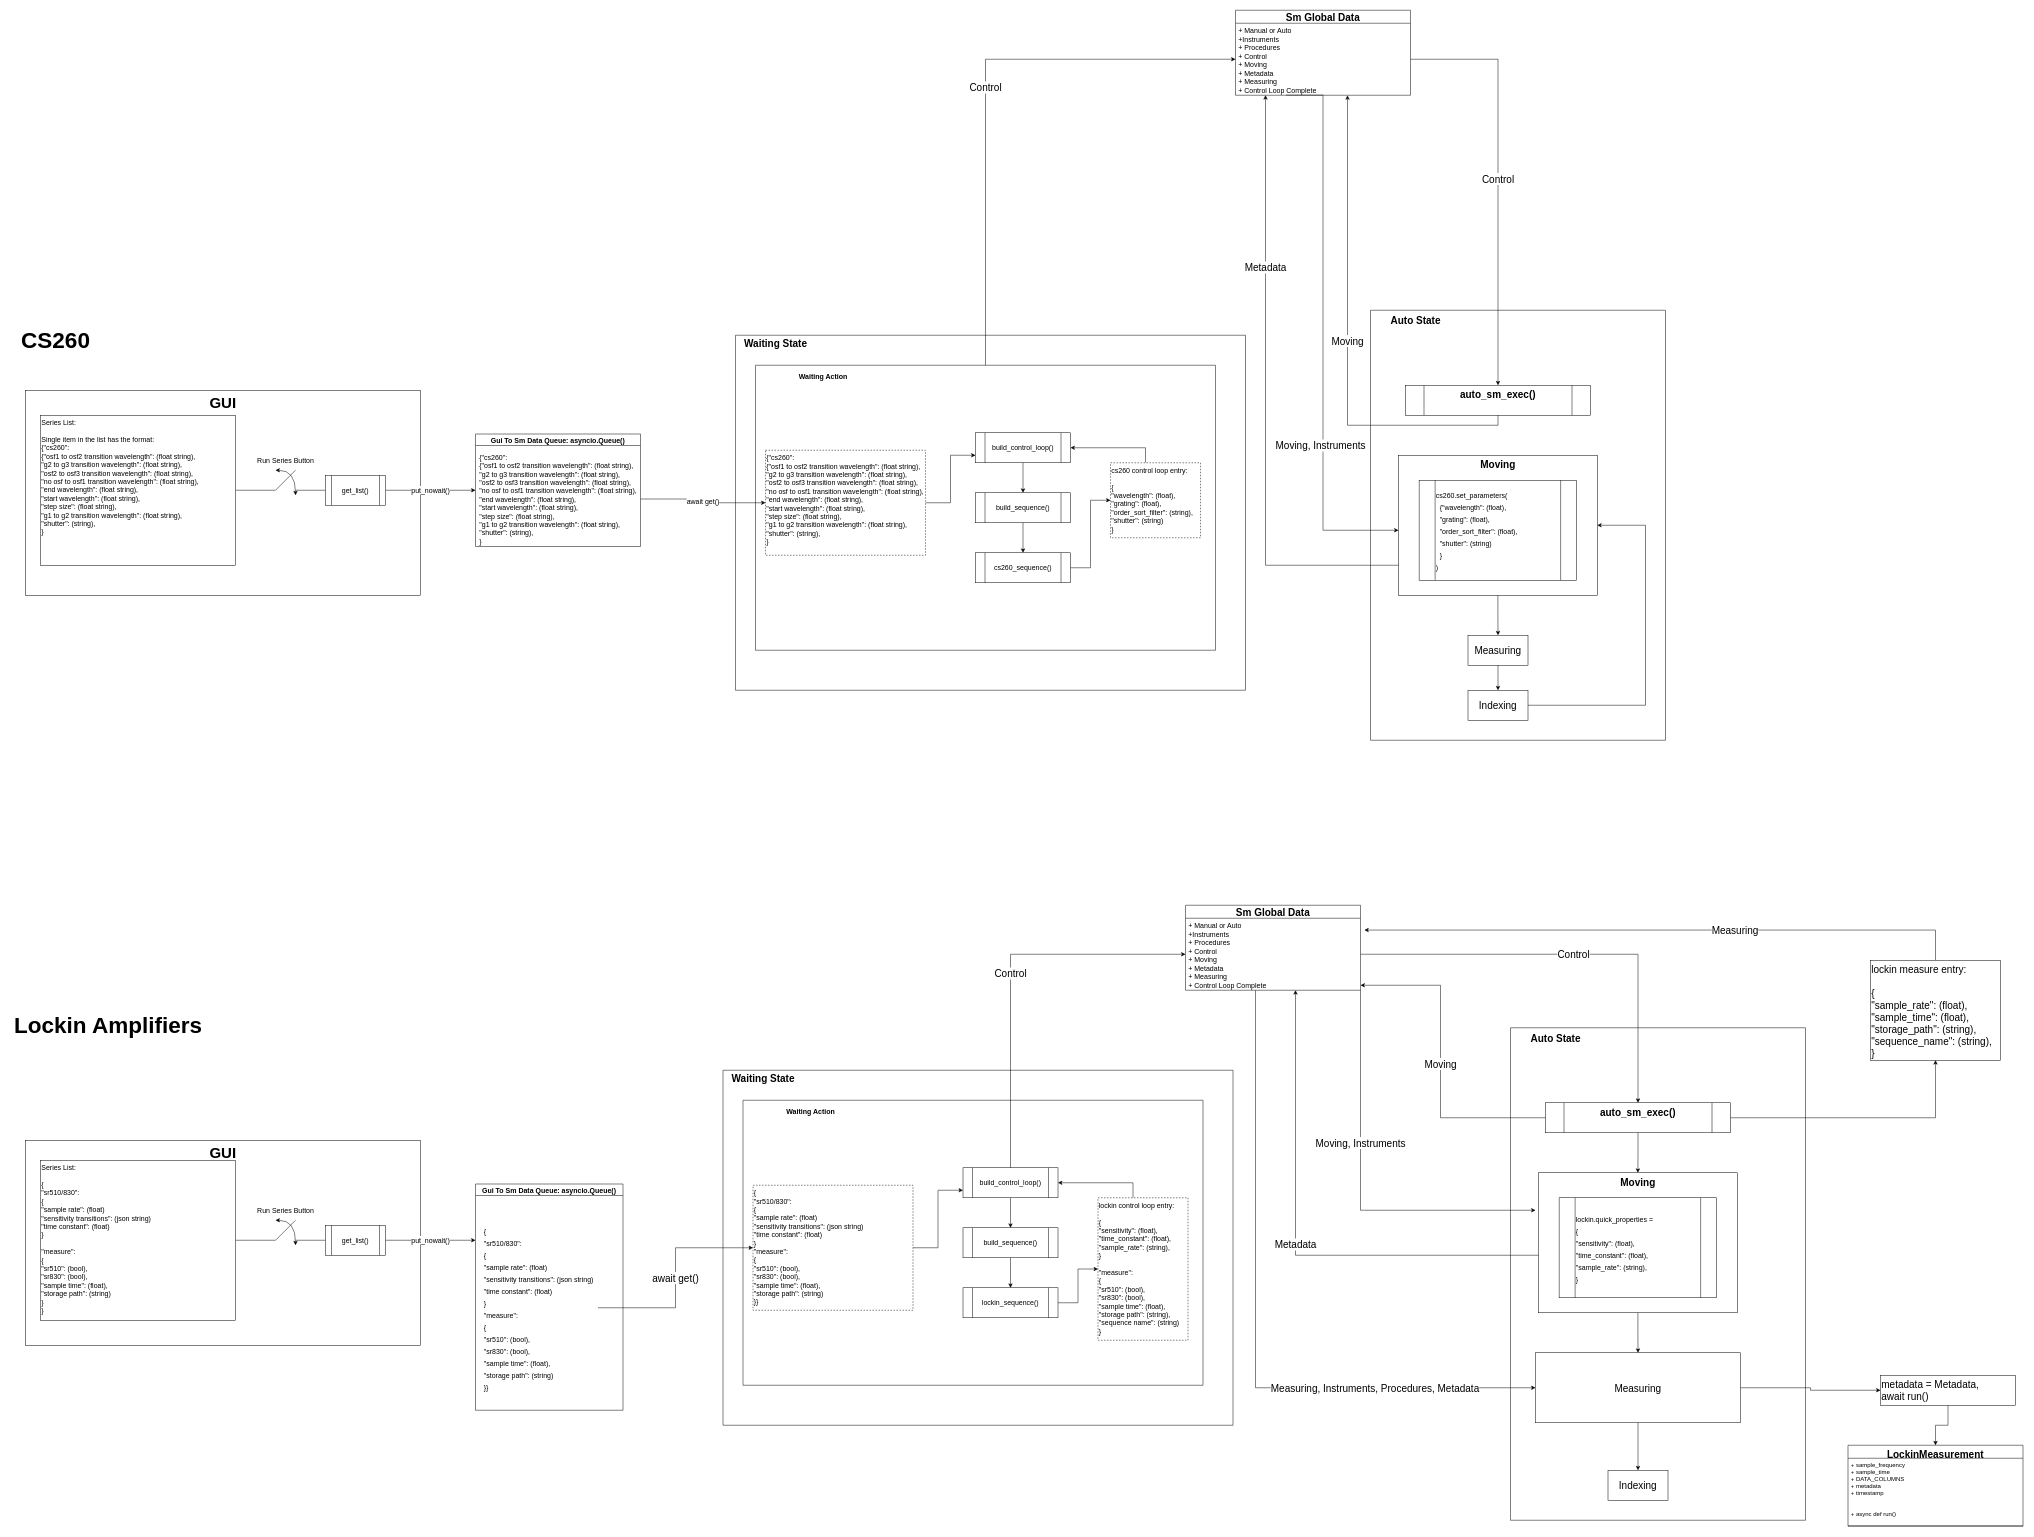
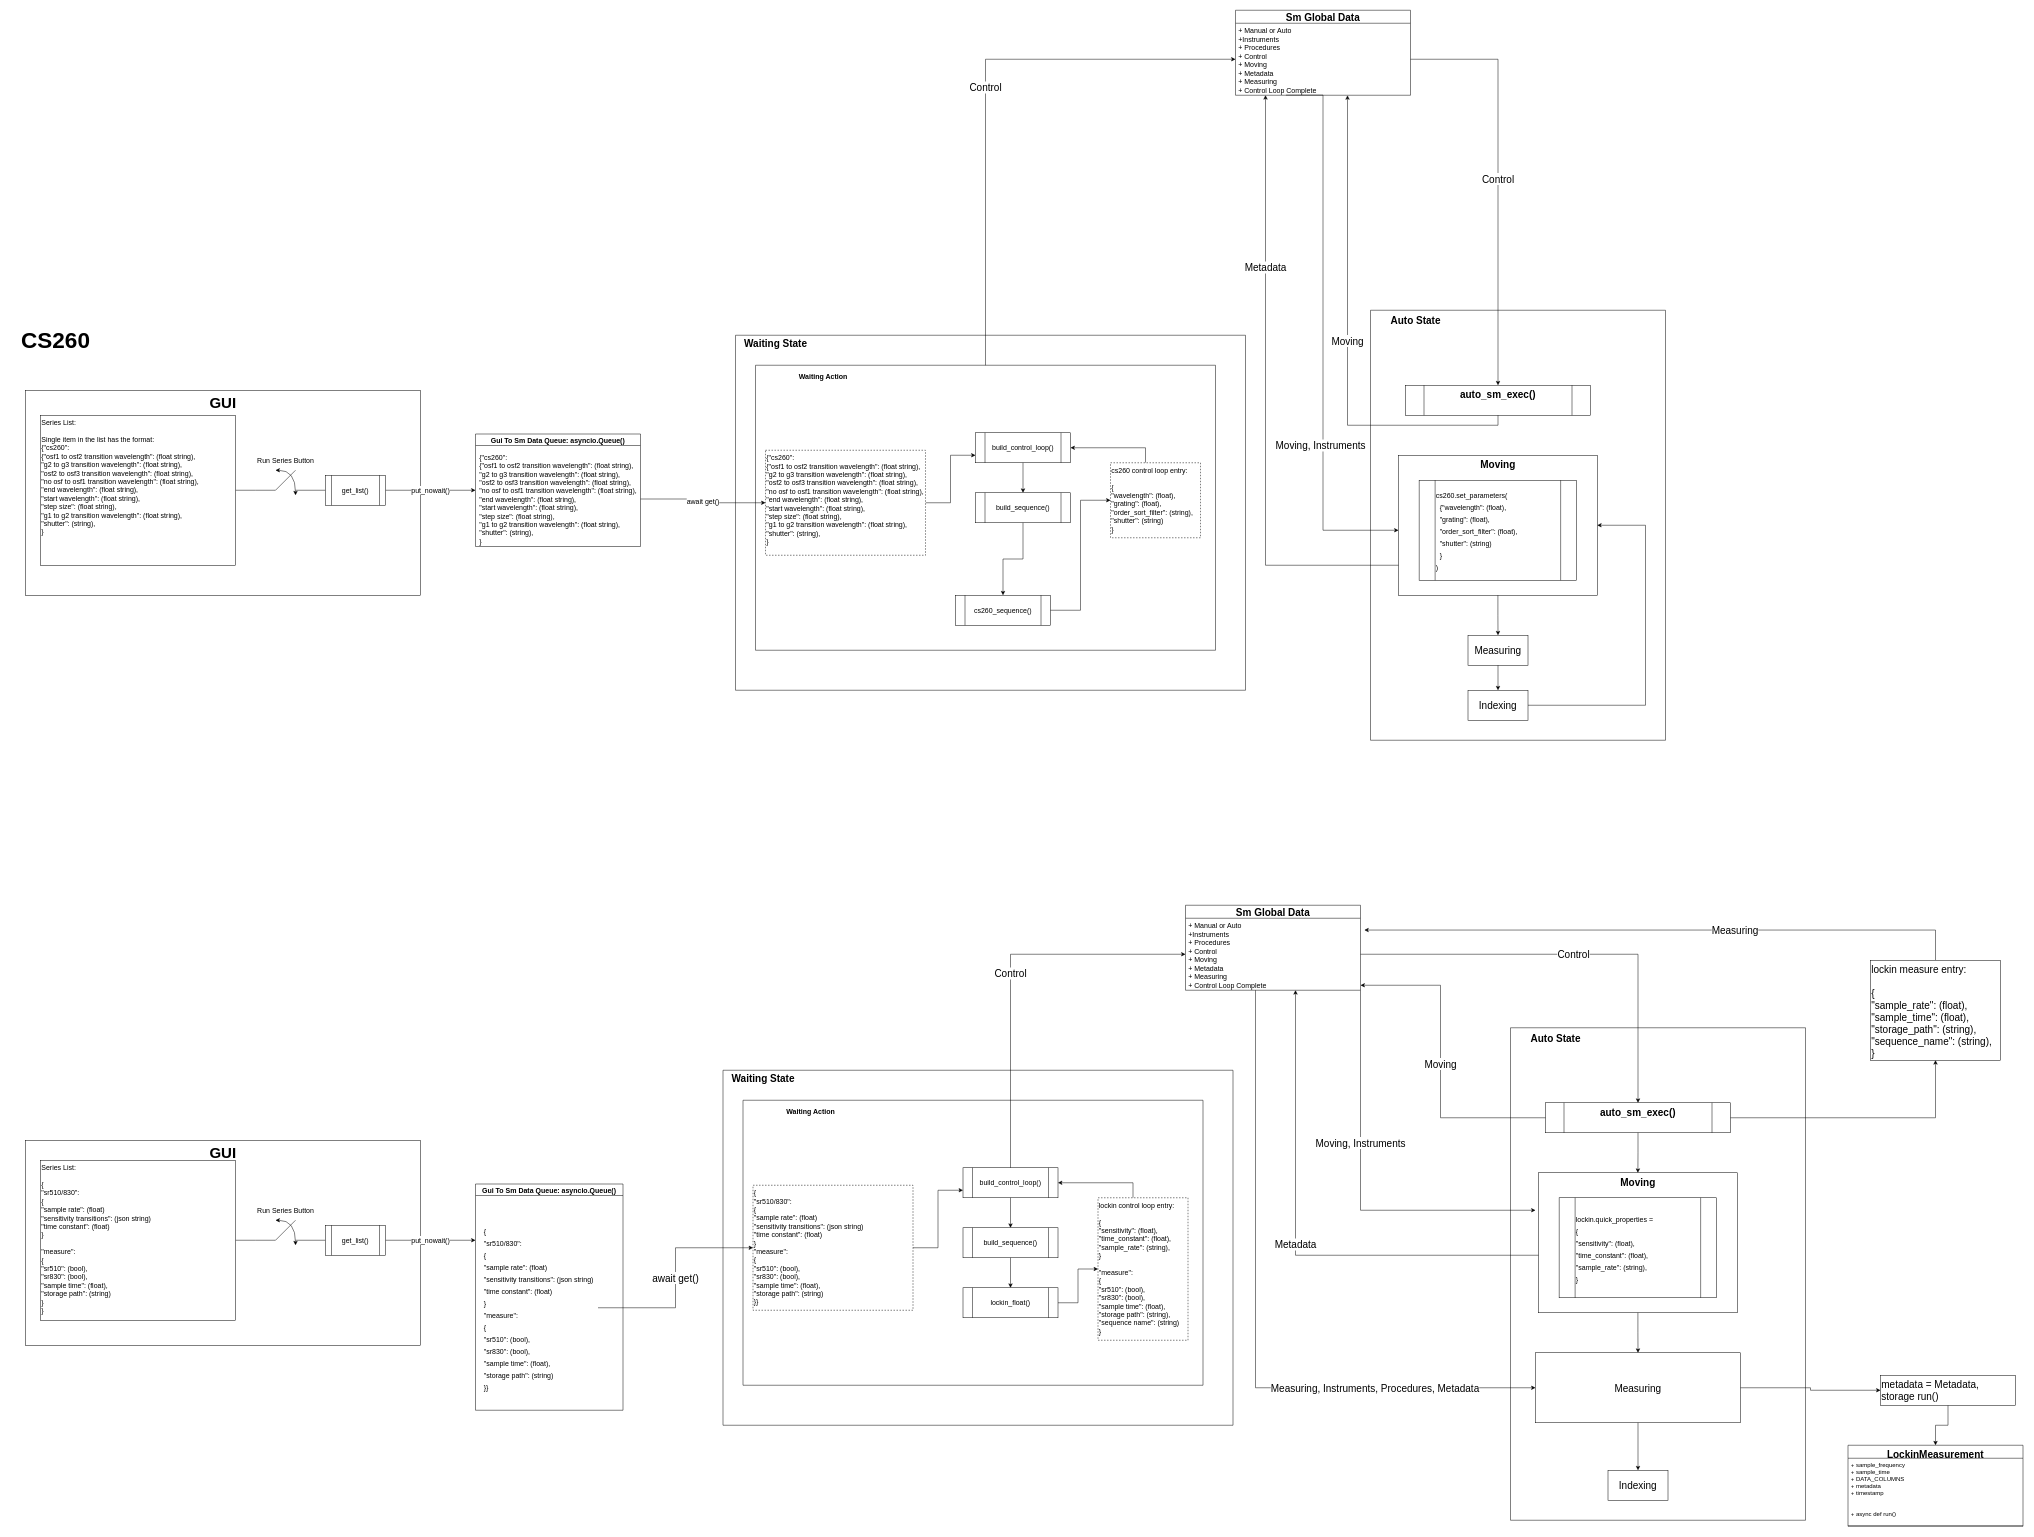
(1023, 568) -> (1003, 610)
(108, 1025) -> none
(1010, 1303) -> (1010, 1303)
(1933, 1390) -> (1933, 1390)
